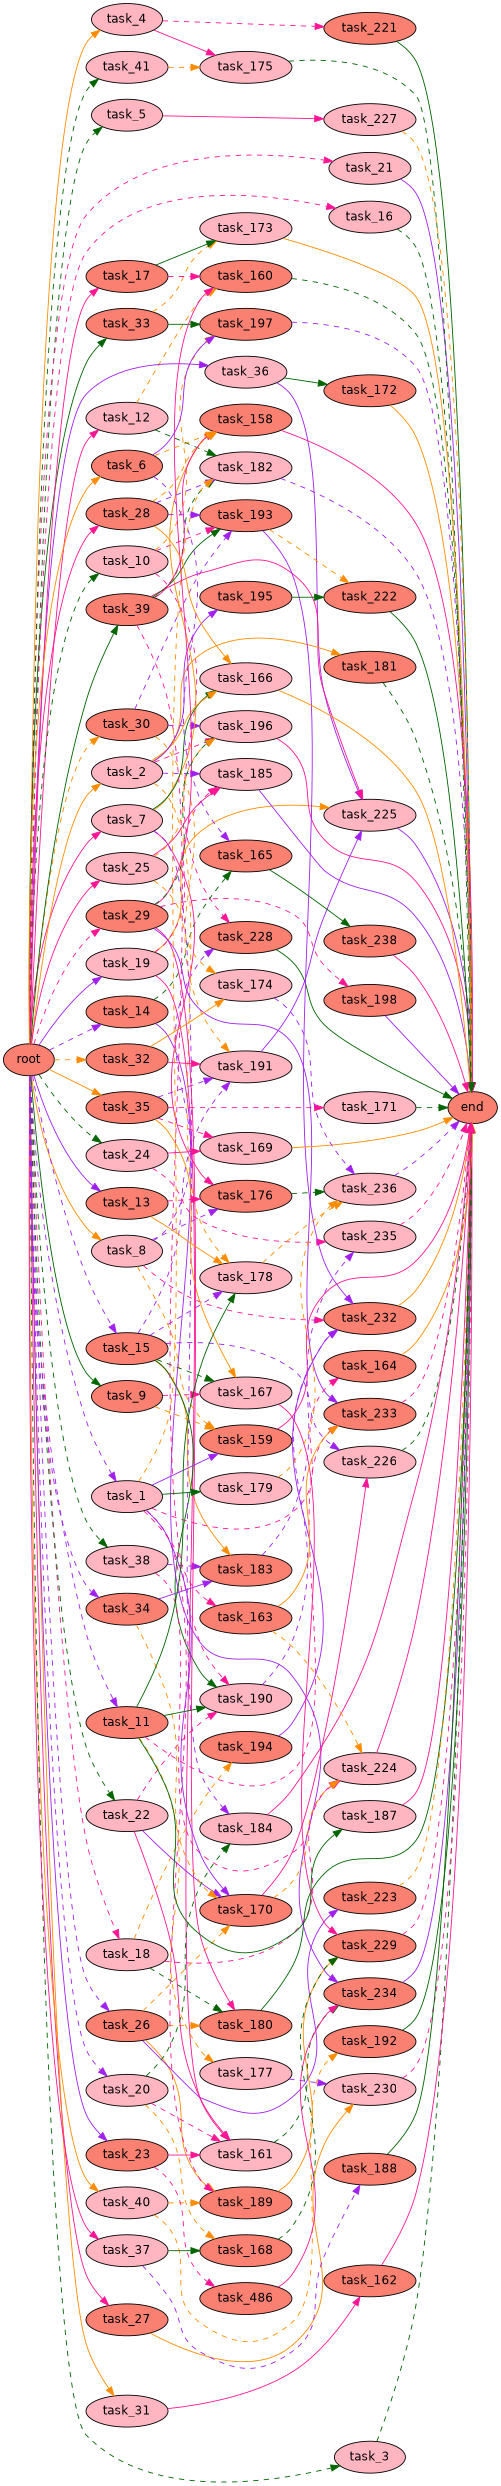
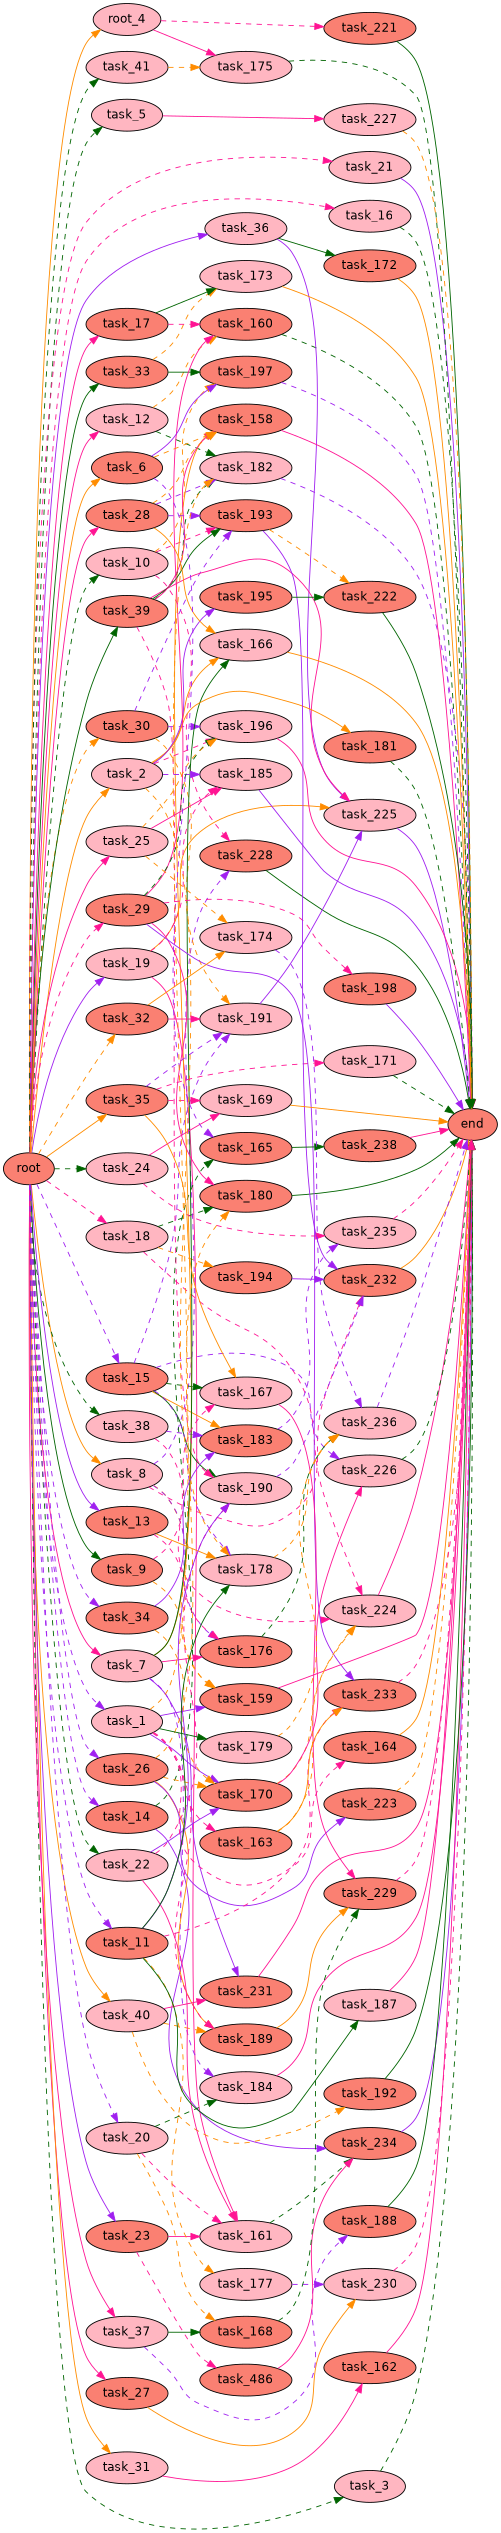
(127, 19) -> (127, 19)
(180, 1712) -> (183, 1720)
none -> (246, 1992)
